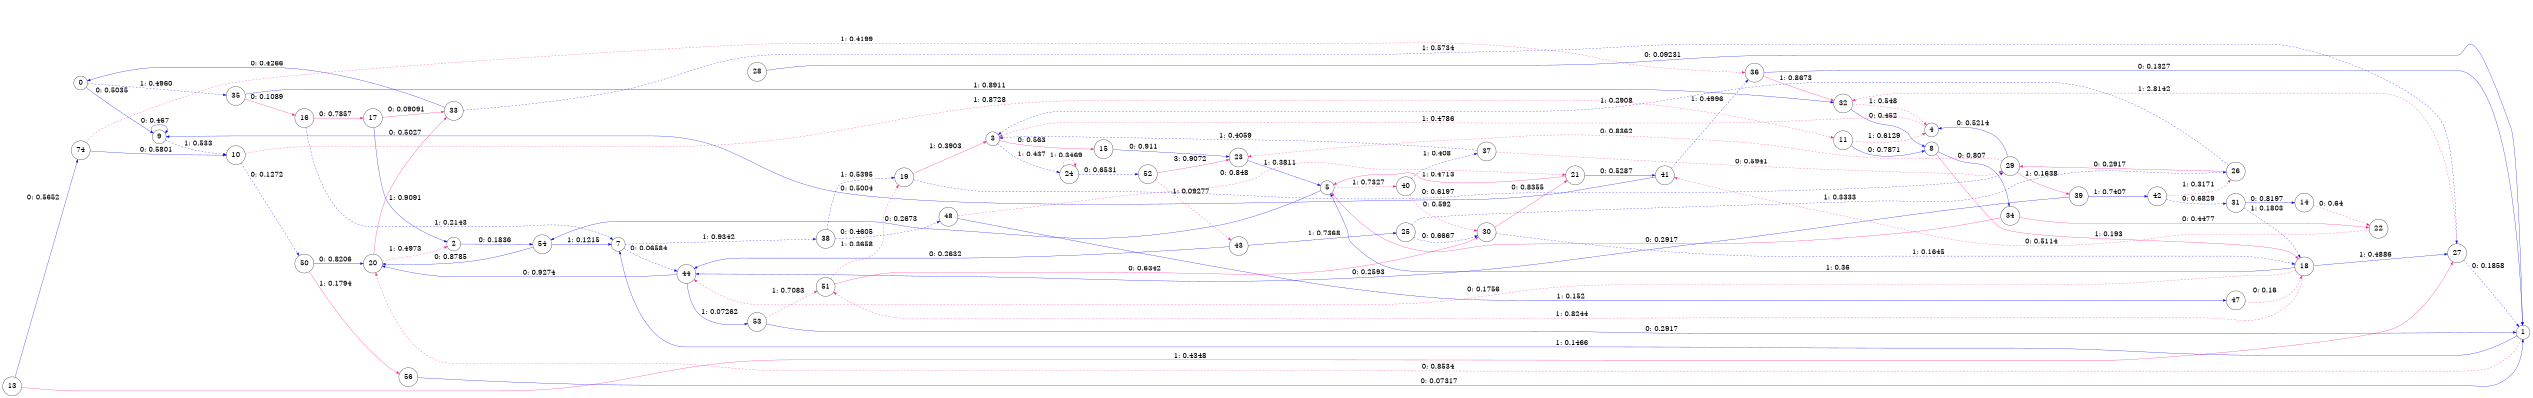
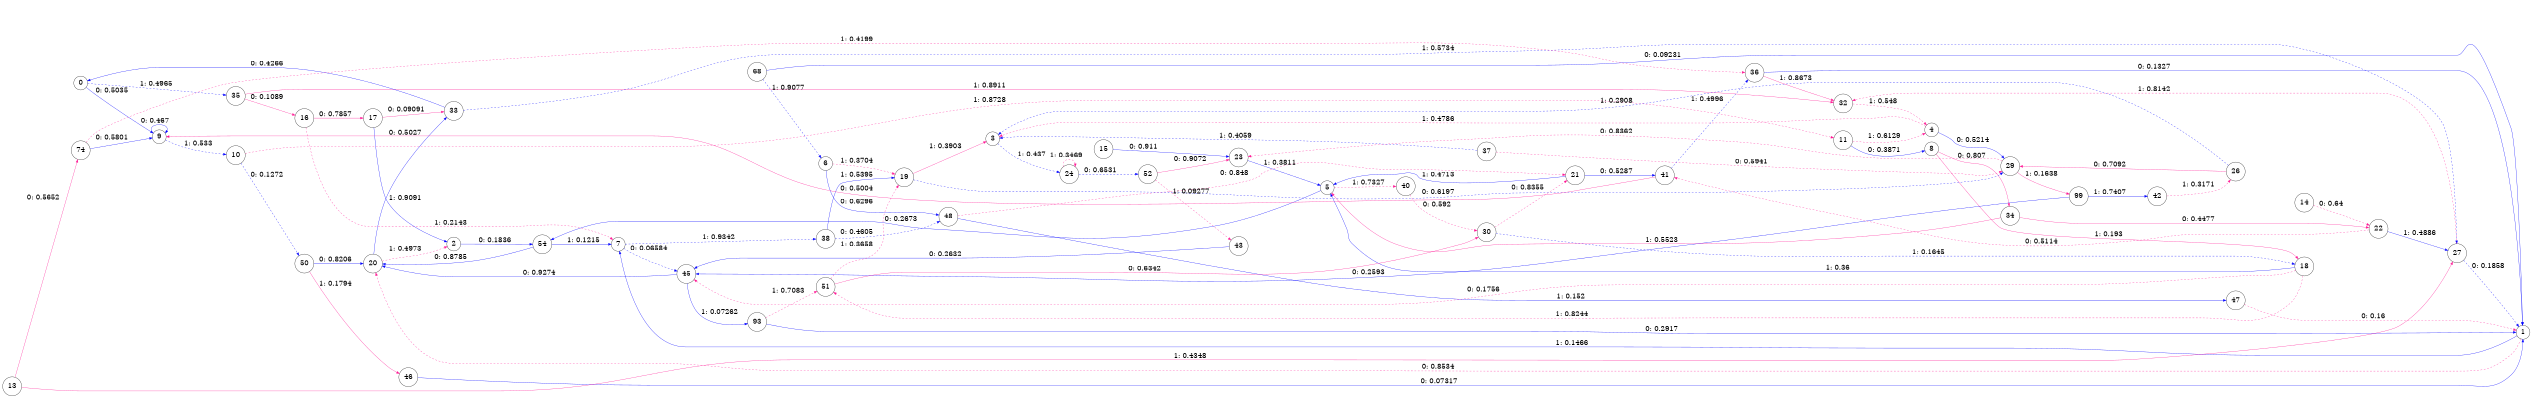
(757, 72) -> (757, 72)
(159, 84) -> (159, 84)
(1038, 89) -> (1038, 89)
(2157, 89) -> (2157, 89)
(1888, 125) -> none
(1981, 130) -> (1969, 147)
(1045, 147) -> none
(1887, 150) -> (1887, 150)
(157, 154) -> (120, 144)
(1193, 159) -> (1193, 159)
(1441, 163) -> none
none -> (826, 164)
(1984, 165) -> (1984, 165)
(2113, 165) -> (2113, 165)
(396, 180) -> (396, 180)
(842, 183) -> (842, 183)
(1449, 183) -> (1449, 183)
(2079, 196) -> (2079, 196)
(908, 199) -> (908, 199)
(2236, 203) -> none
(1530, 205) -> (1530, 205)
(428, 227) -> (428, 227)
(1406, 232) -> none
(1665, 240) -> (1665, 240)
(2379, 260) -> (2416, 241)
(46, 270) -> (46, 270)
(686, 274) -> (686, 274)
(2278, 300) -> (2378, 320)
(757, 322) -> (757, 322)
(408, 377) -> (408, 377)
